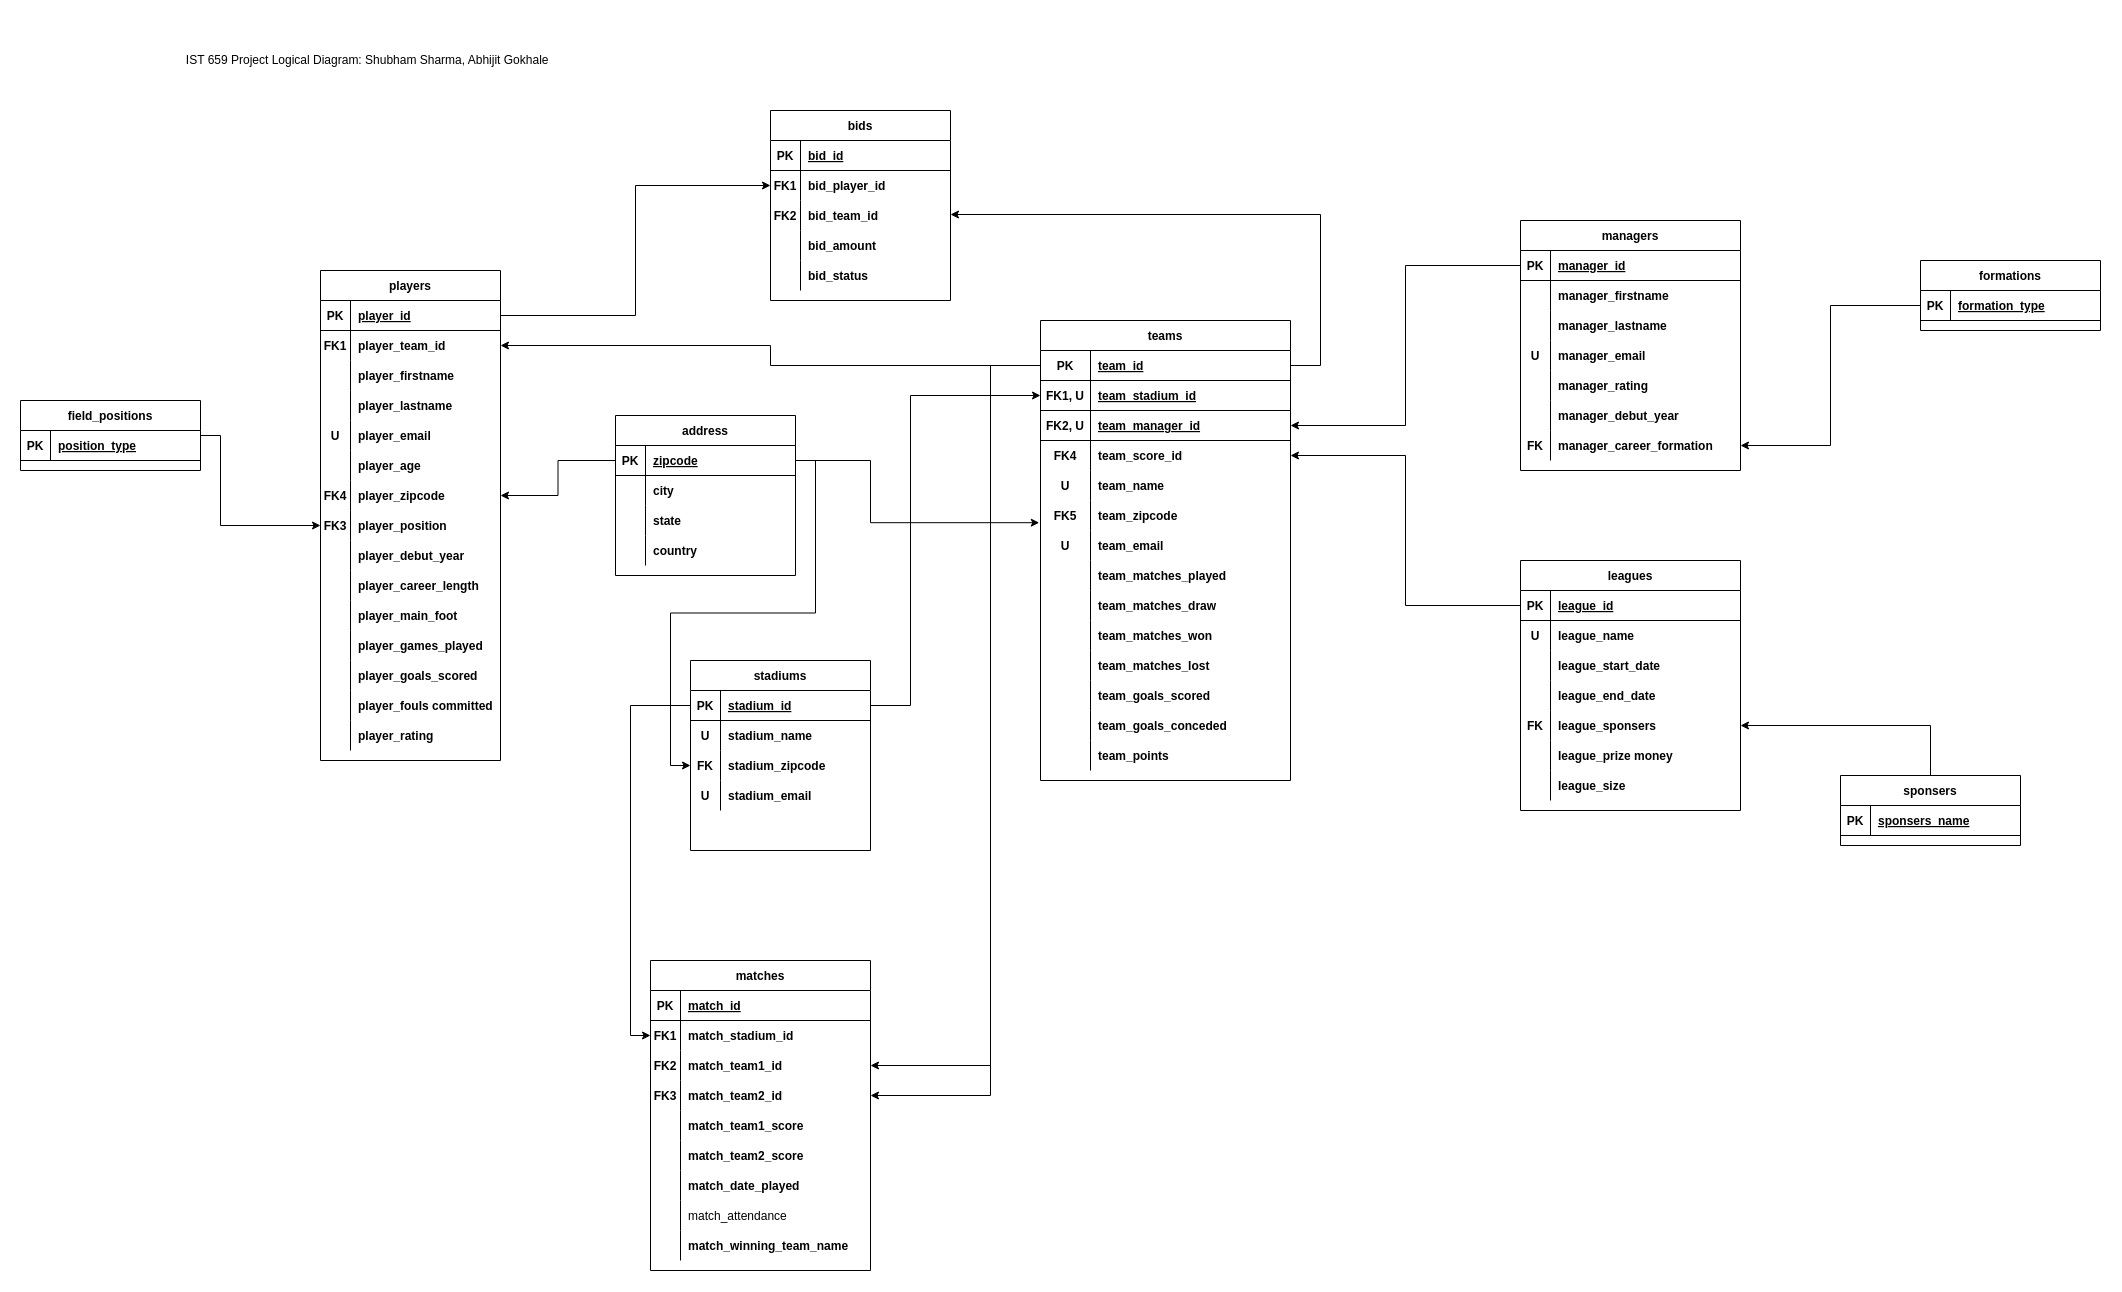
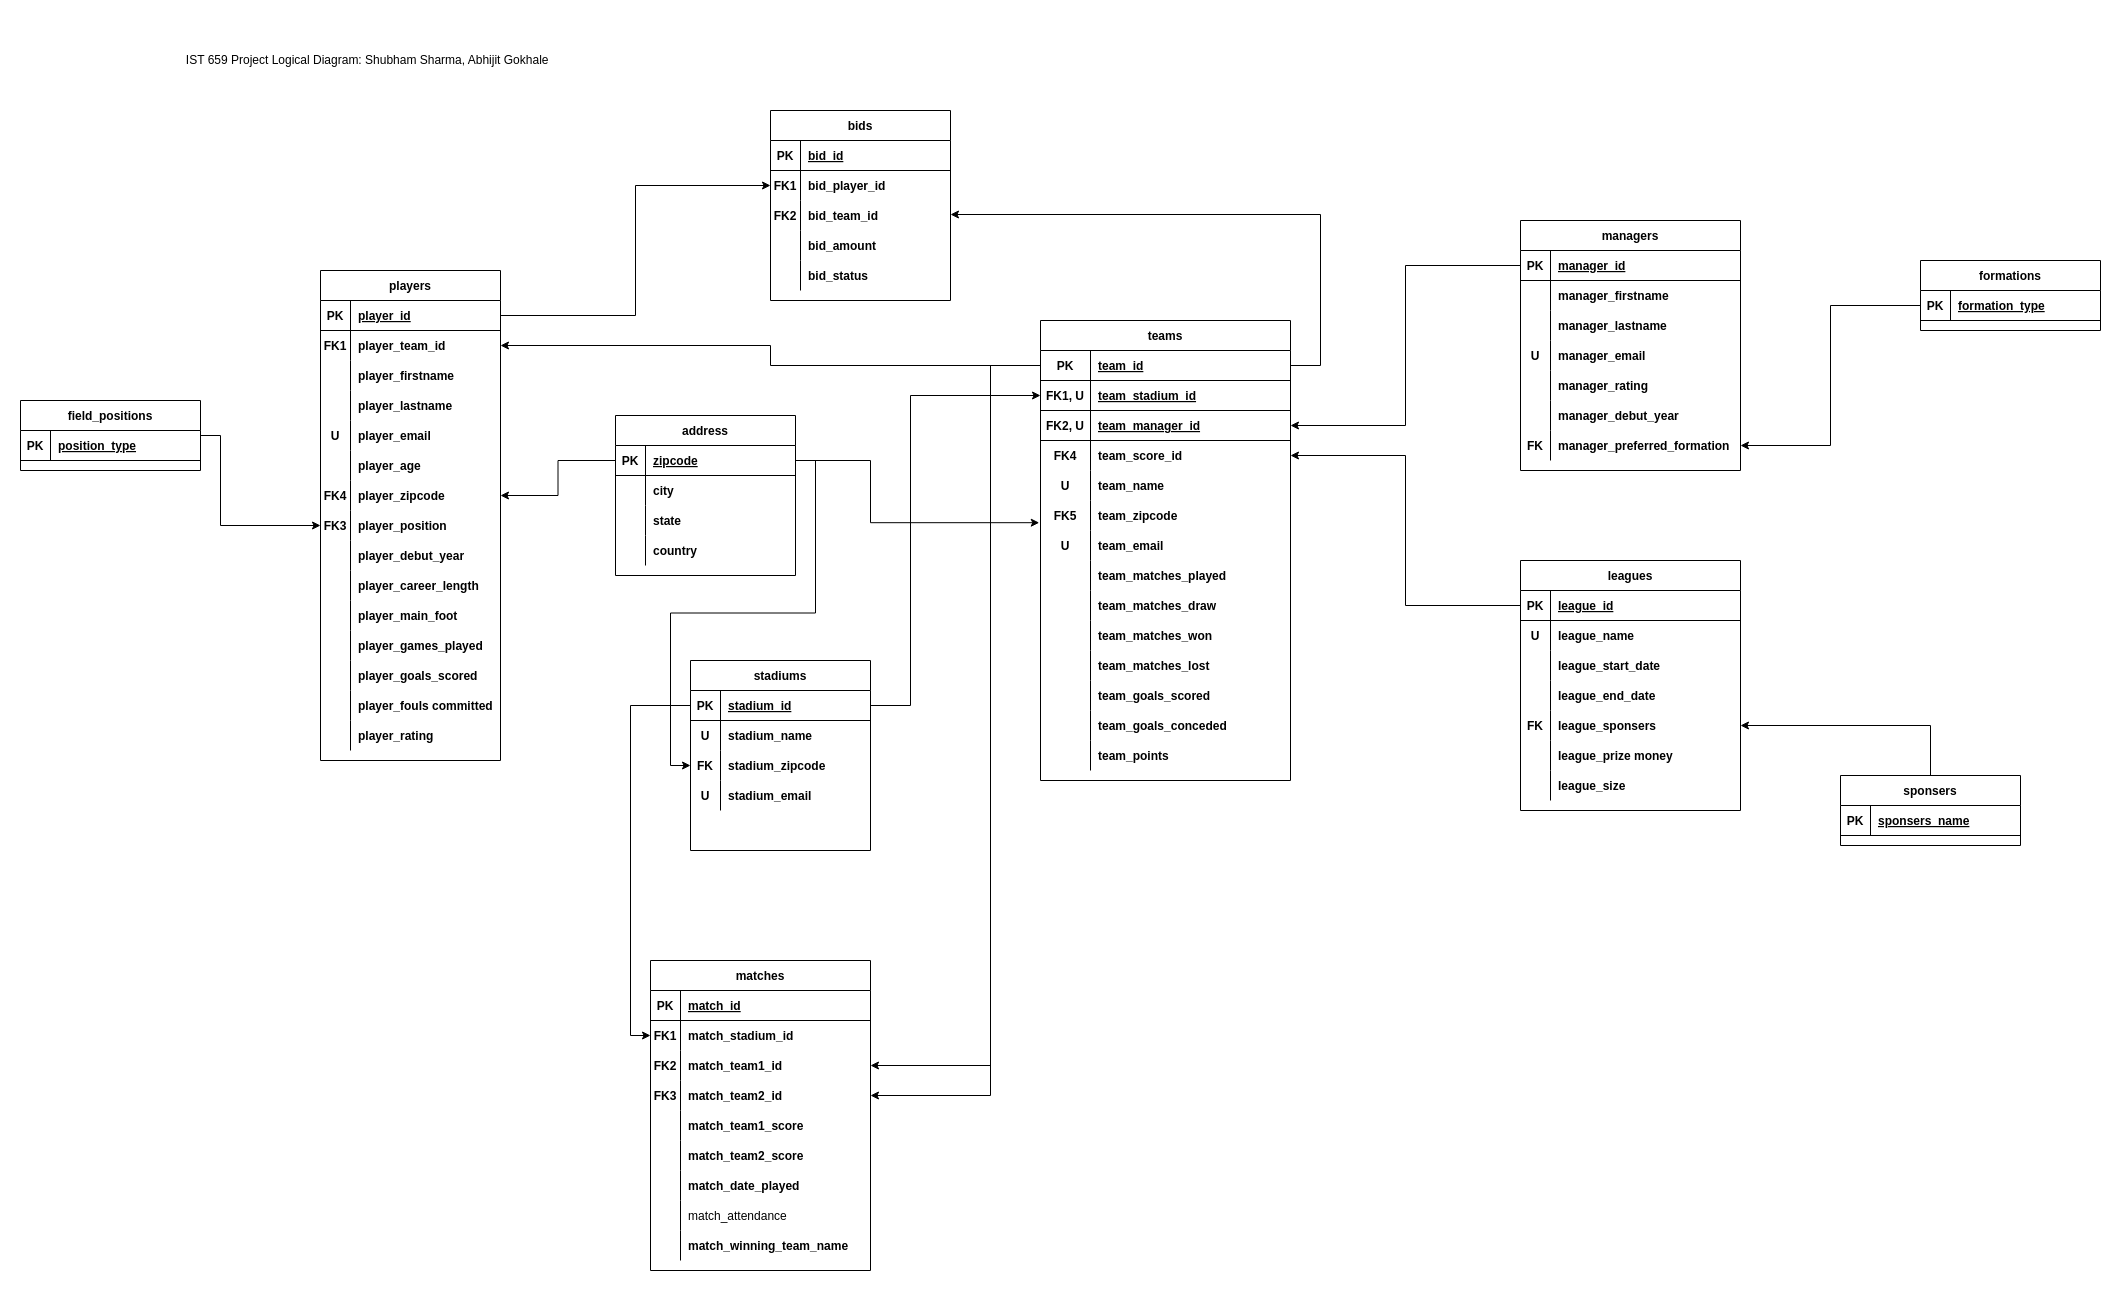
(1637, 446) -> (1647, 446)
